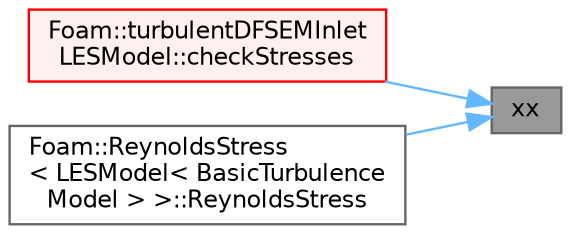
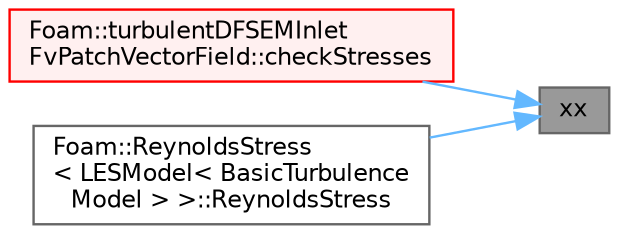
(207, 46) -> (231, 46)
